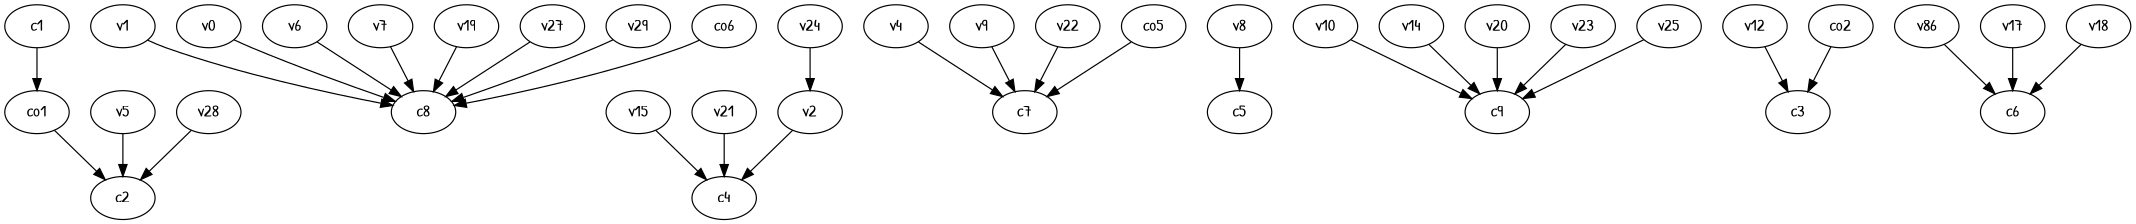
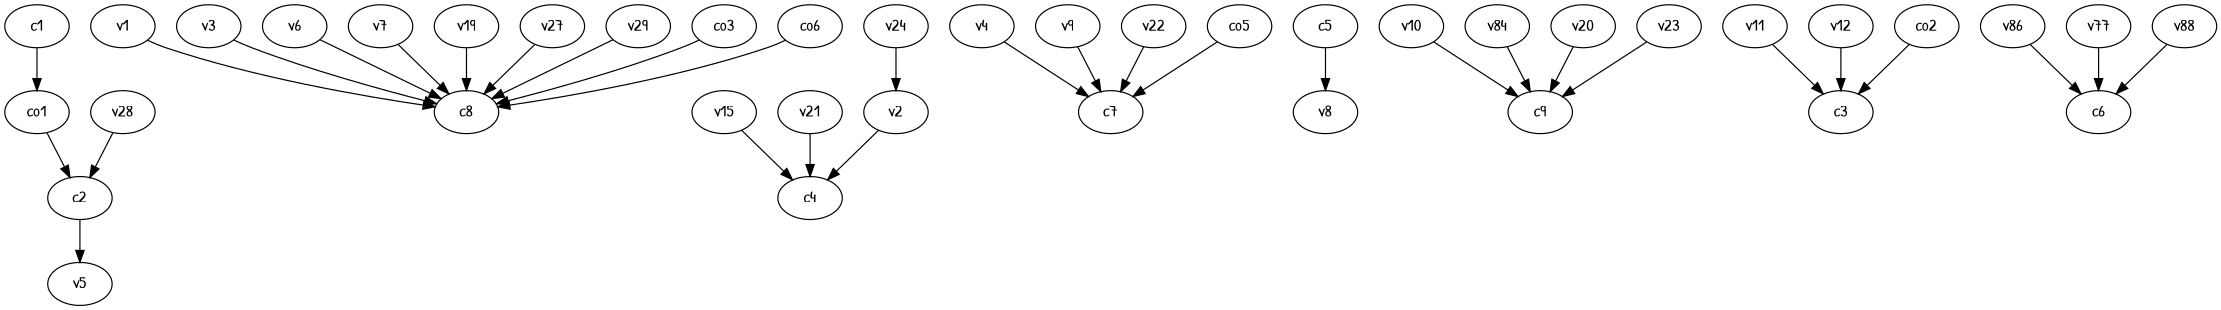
(209, 26) -> (209, 26)
none -> (724, 26)
(1411, 26) -> (1497, 26)
(1669, 26) -> none
none -> (1755, 26)
(2013, 26) -> (2099, 26)
(2099, 26) -> (2184, 26)
(1240, 63) -> (1325, 63)
(123, 149) -> (80, 235)
